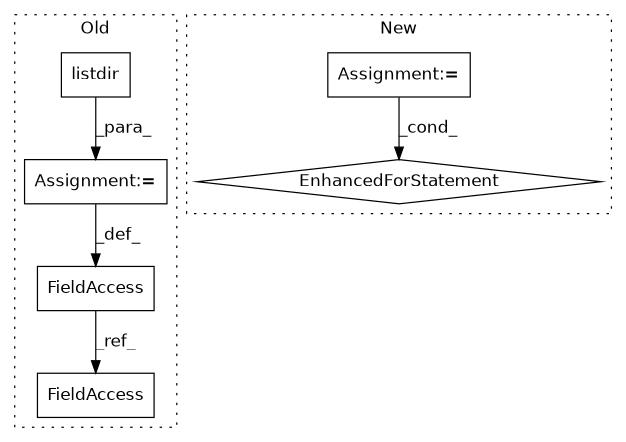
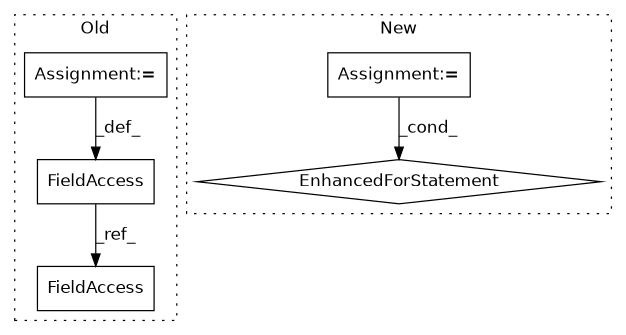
(96, 75) -> none
